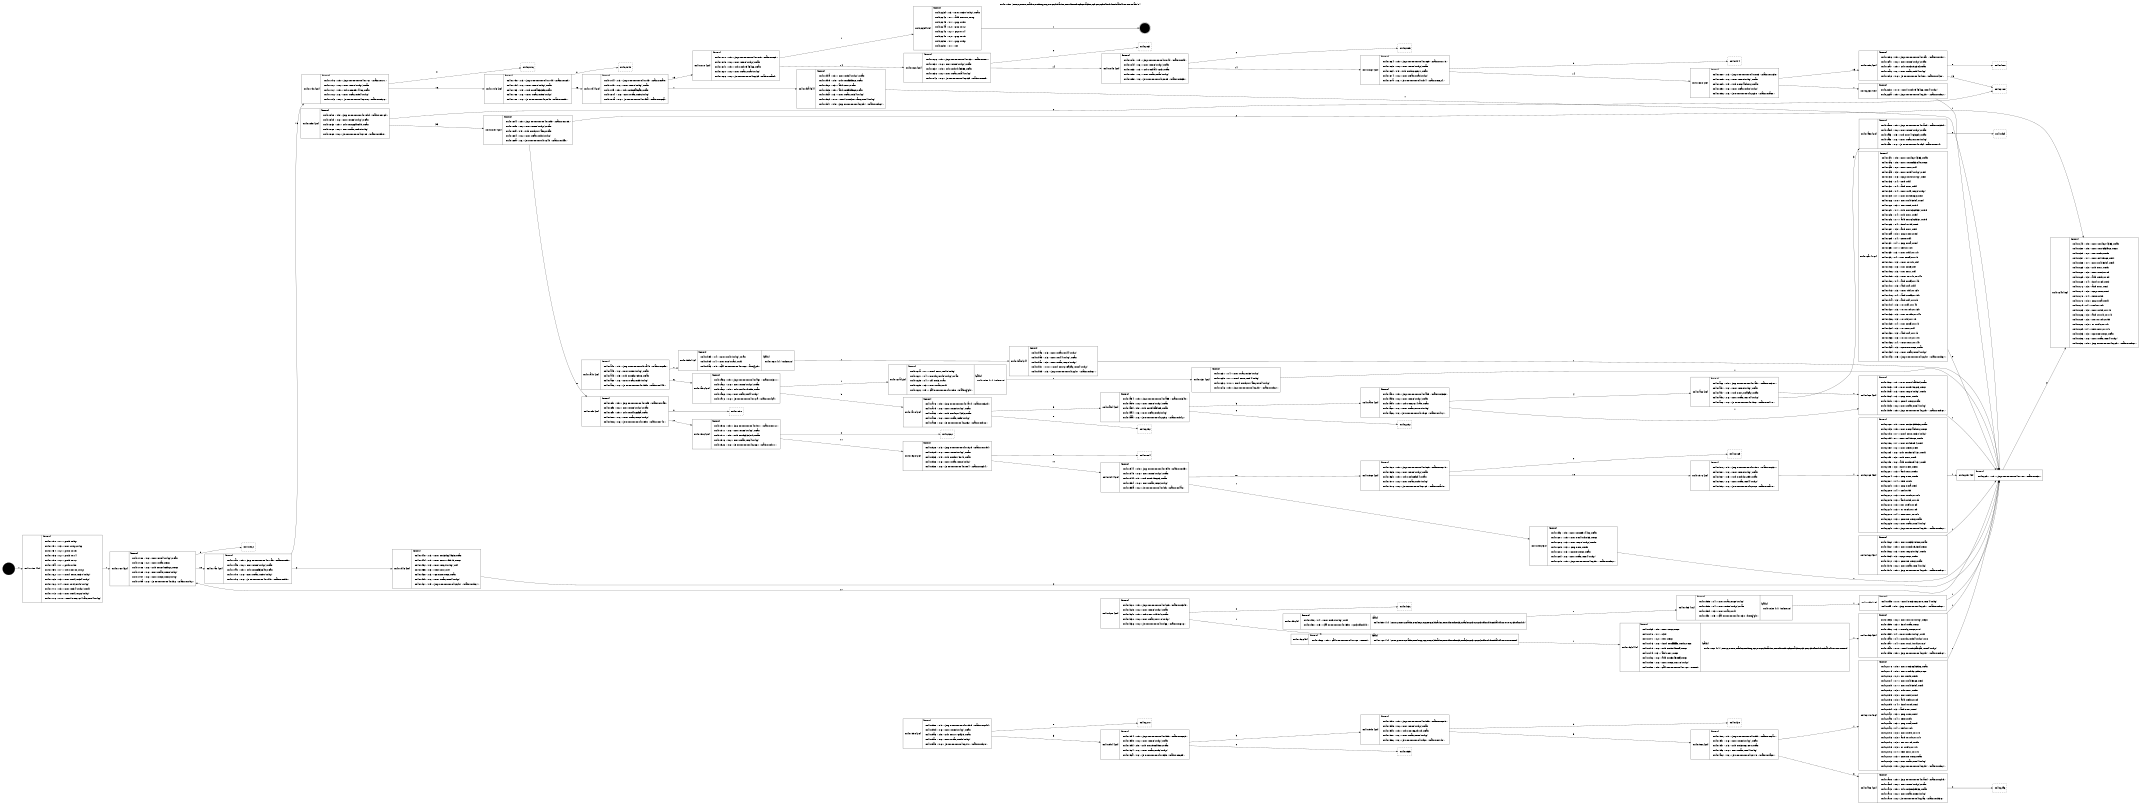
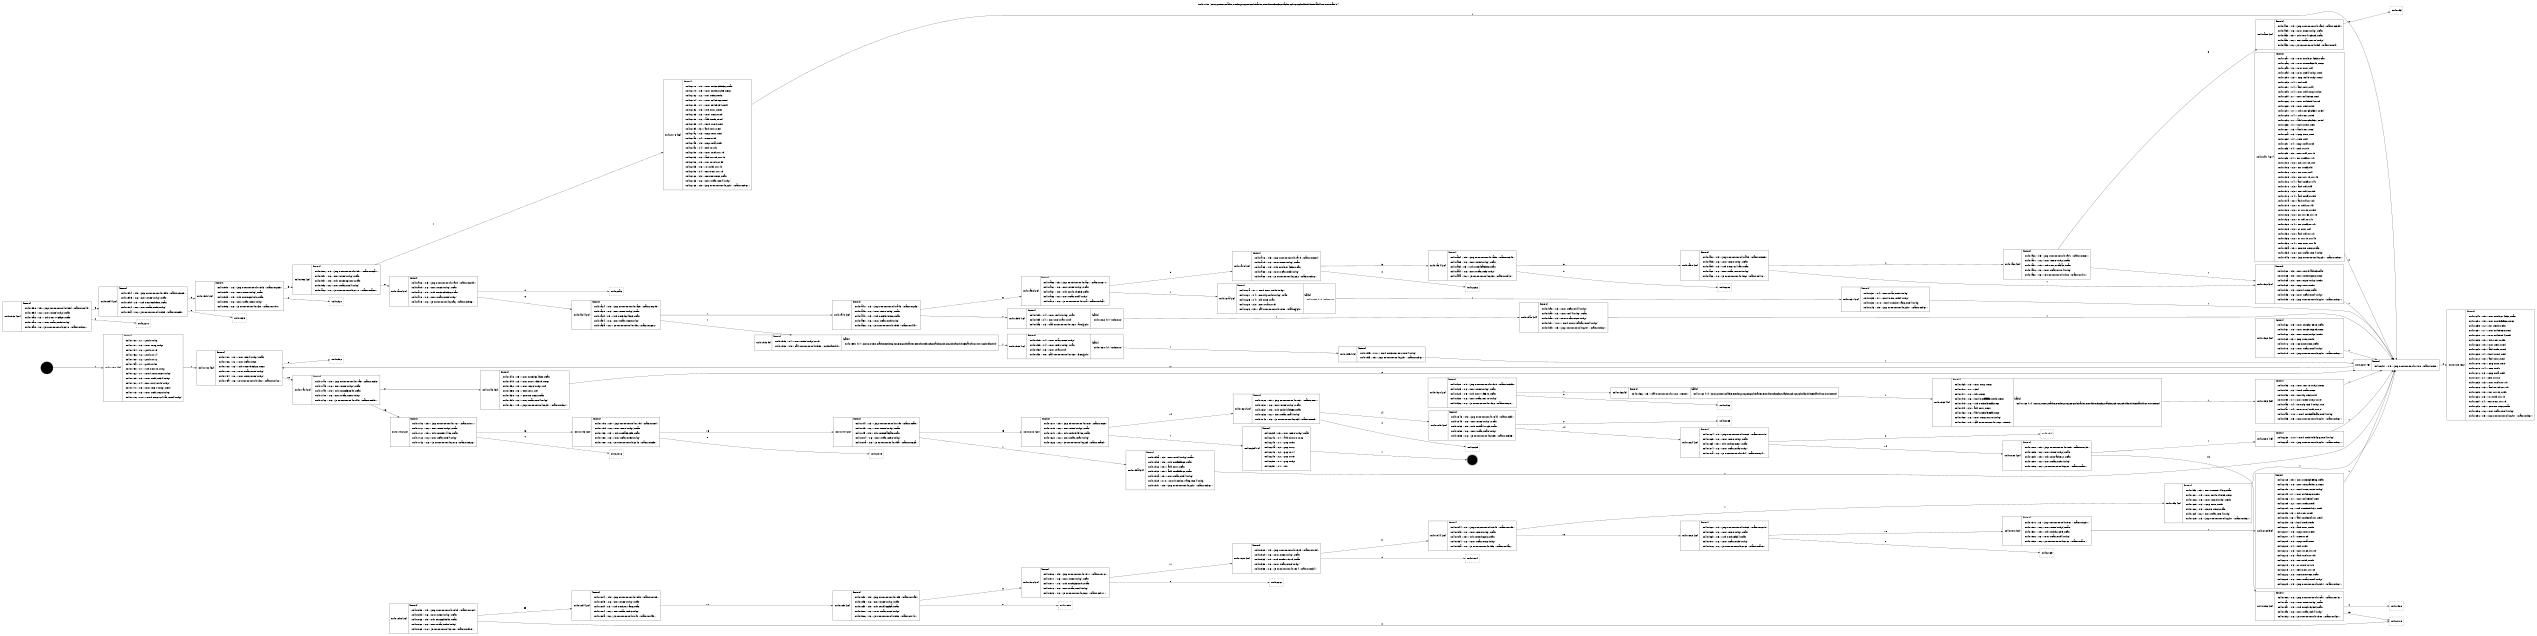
(1367, 116) -> none
none -> (616, 315)
